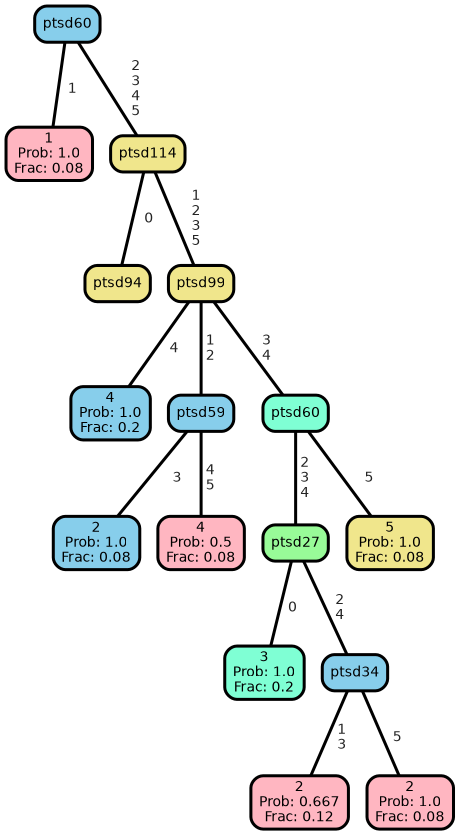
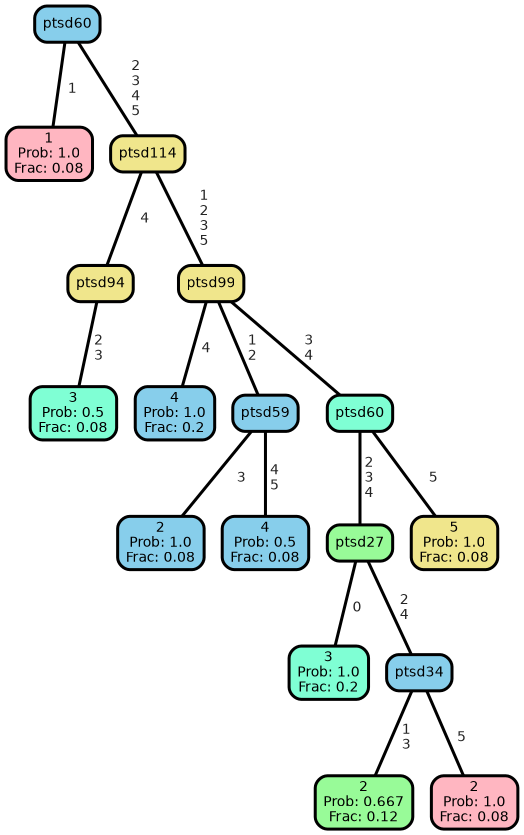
(147, 219) -> (143, 219)
none -> (73, 413)
(201, 543) -> (265, 543)
(300, 802) -> (364, 802)
